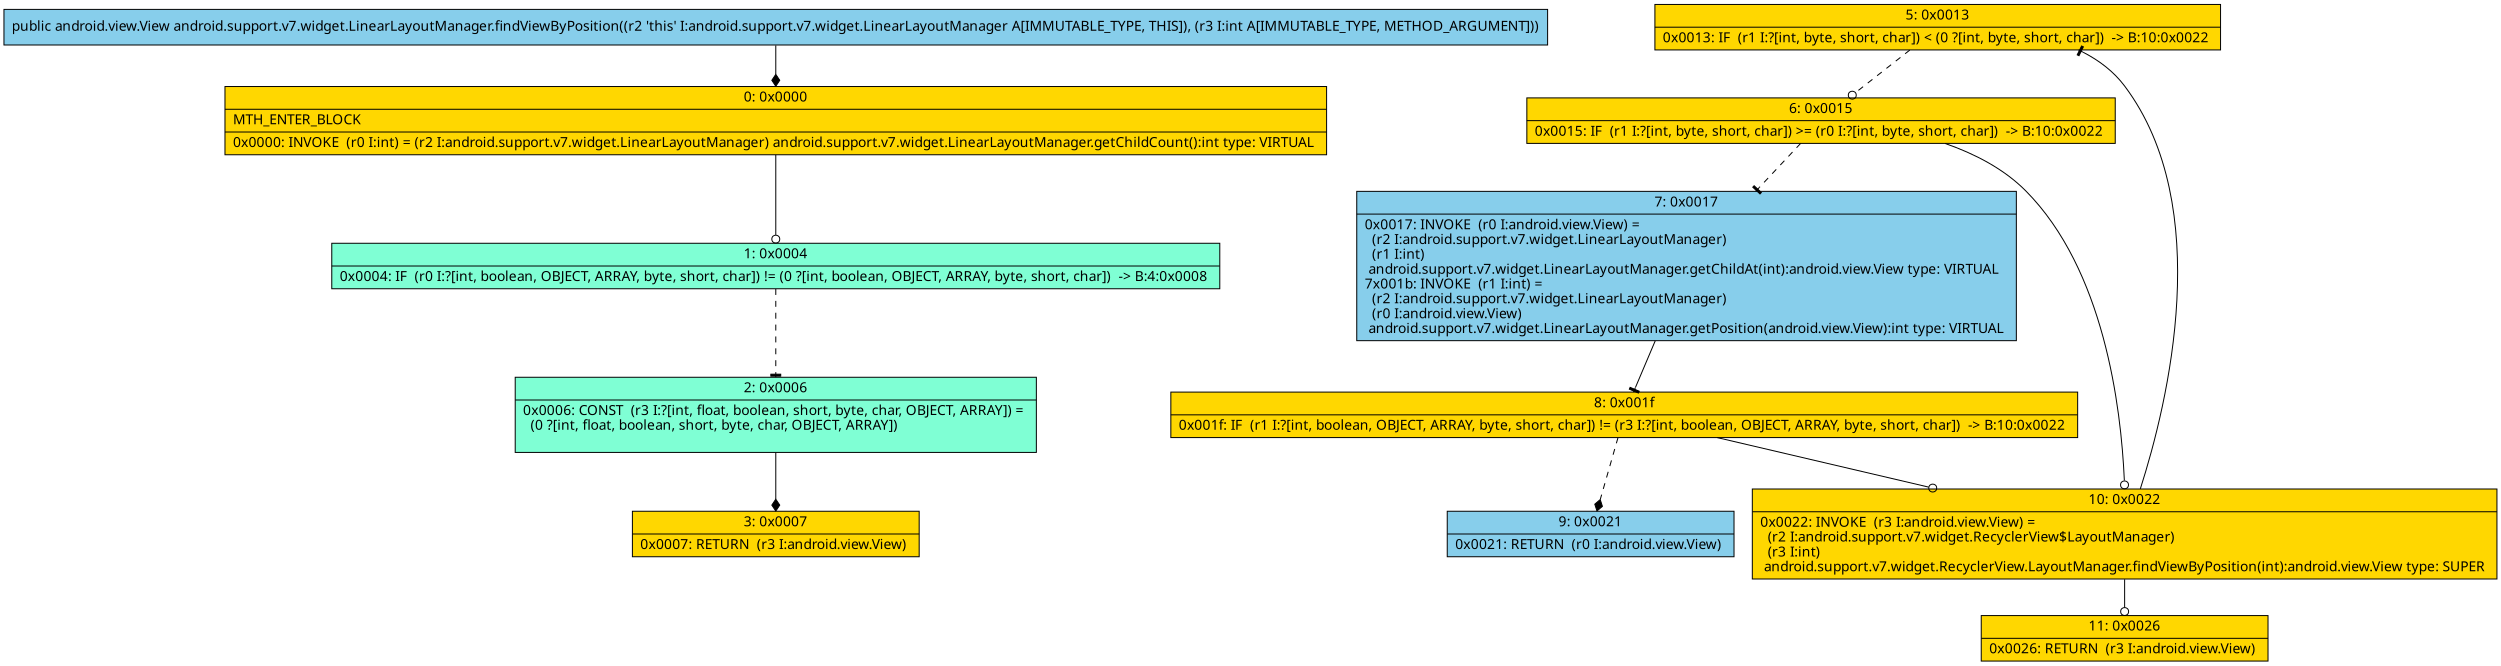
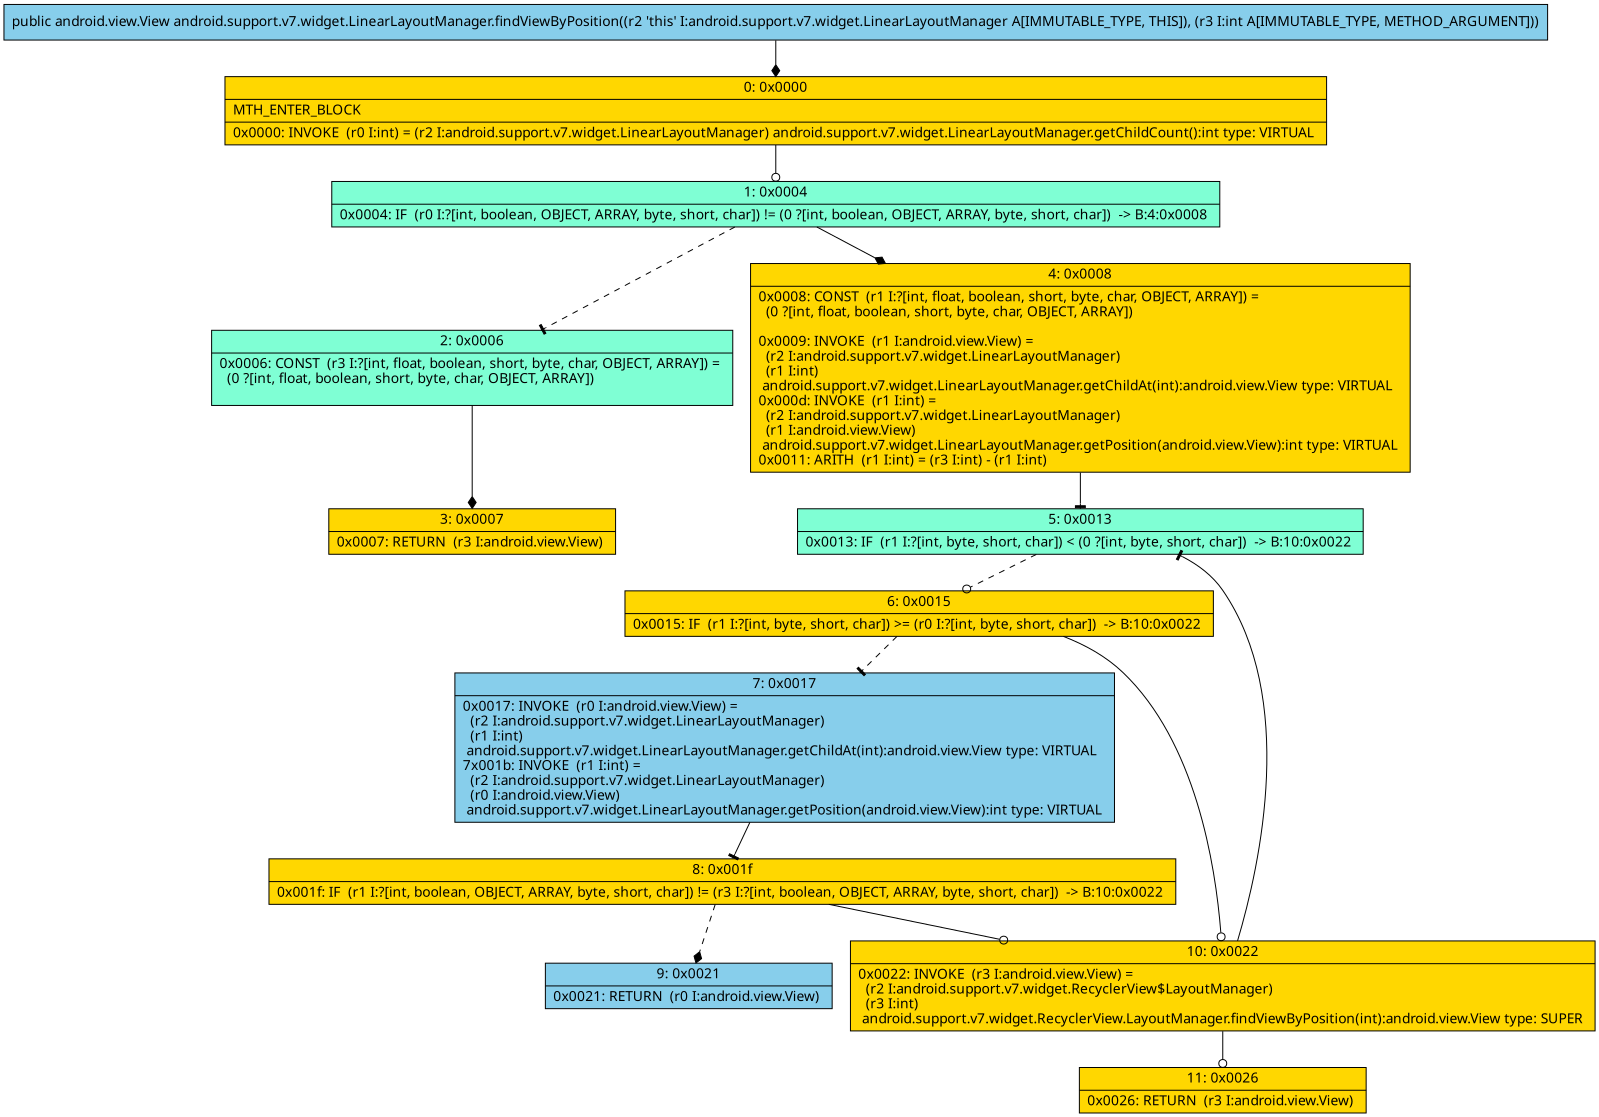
(1938, 27) -> (1080, 532)
none -> (1080, 368)
